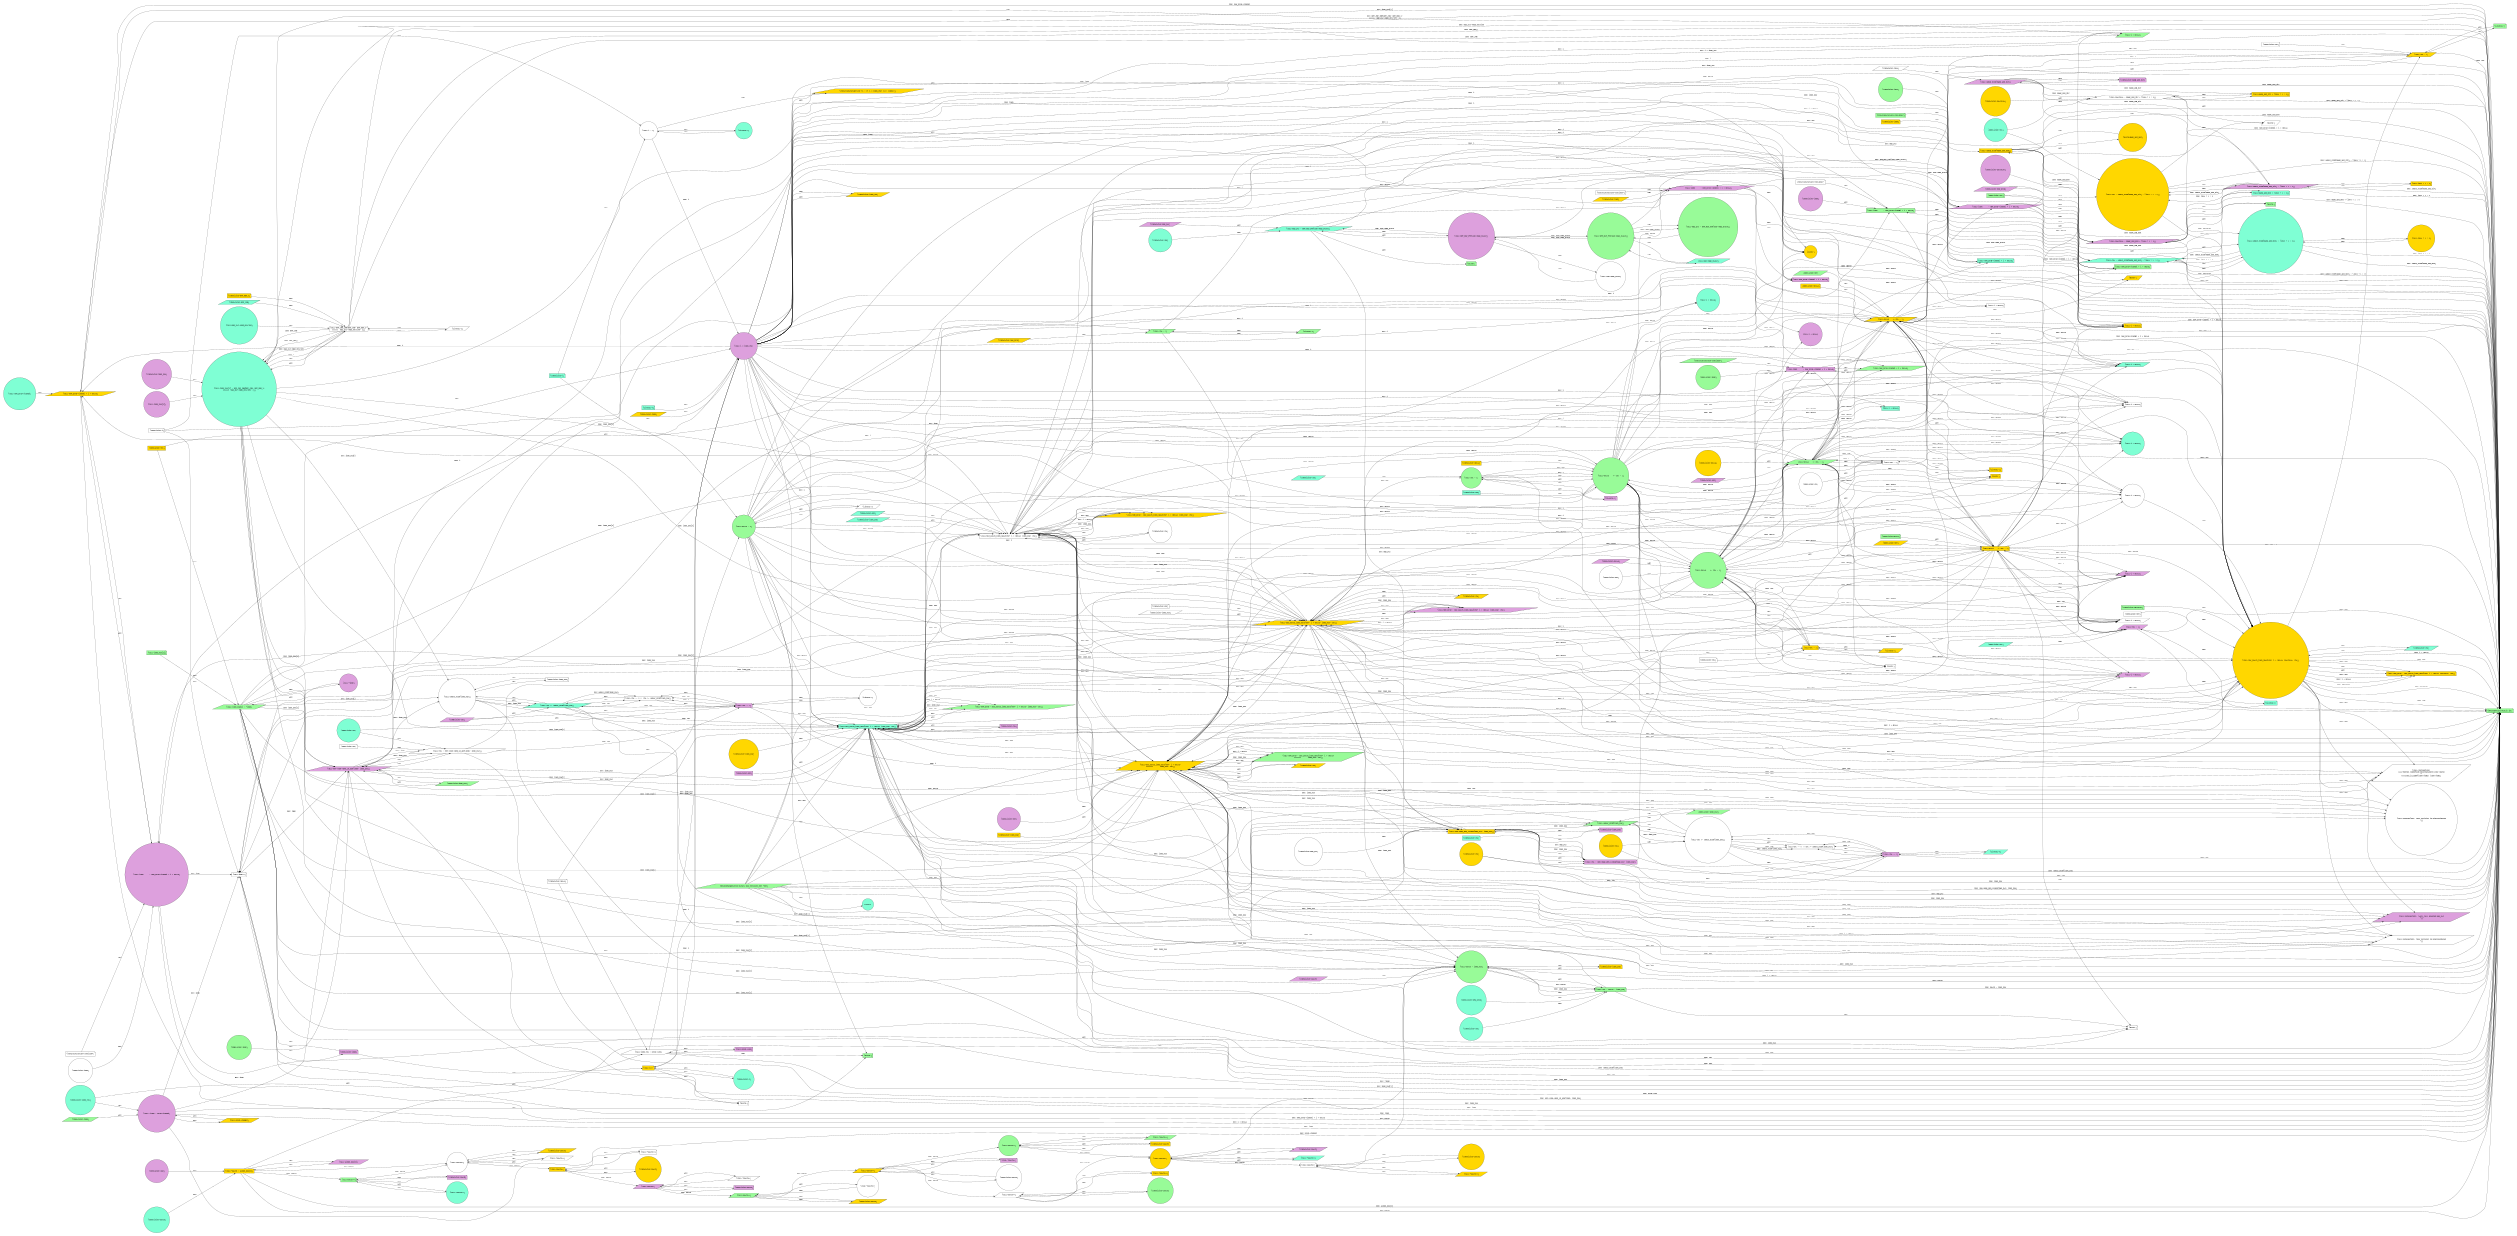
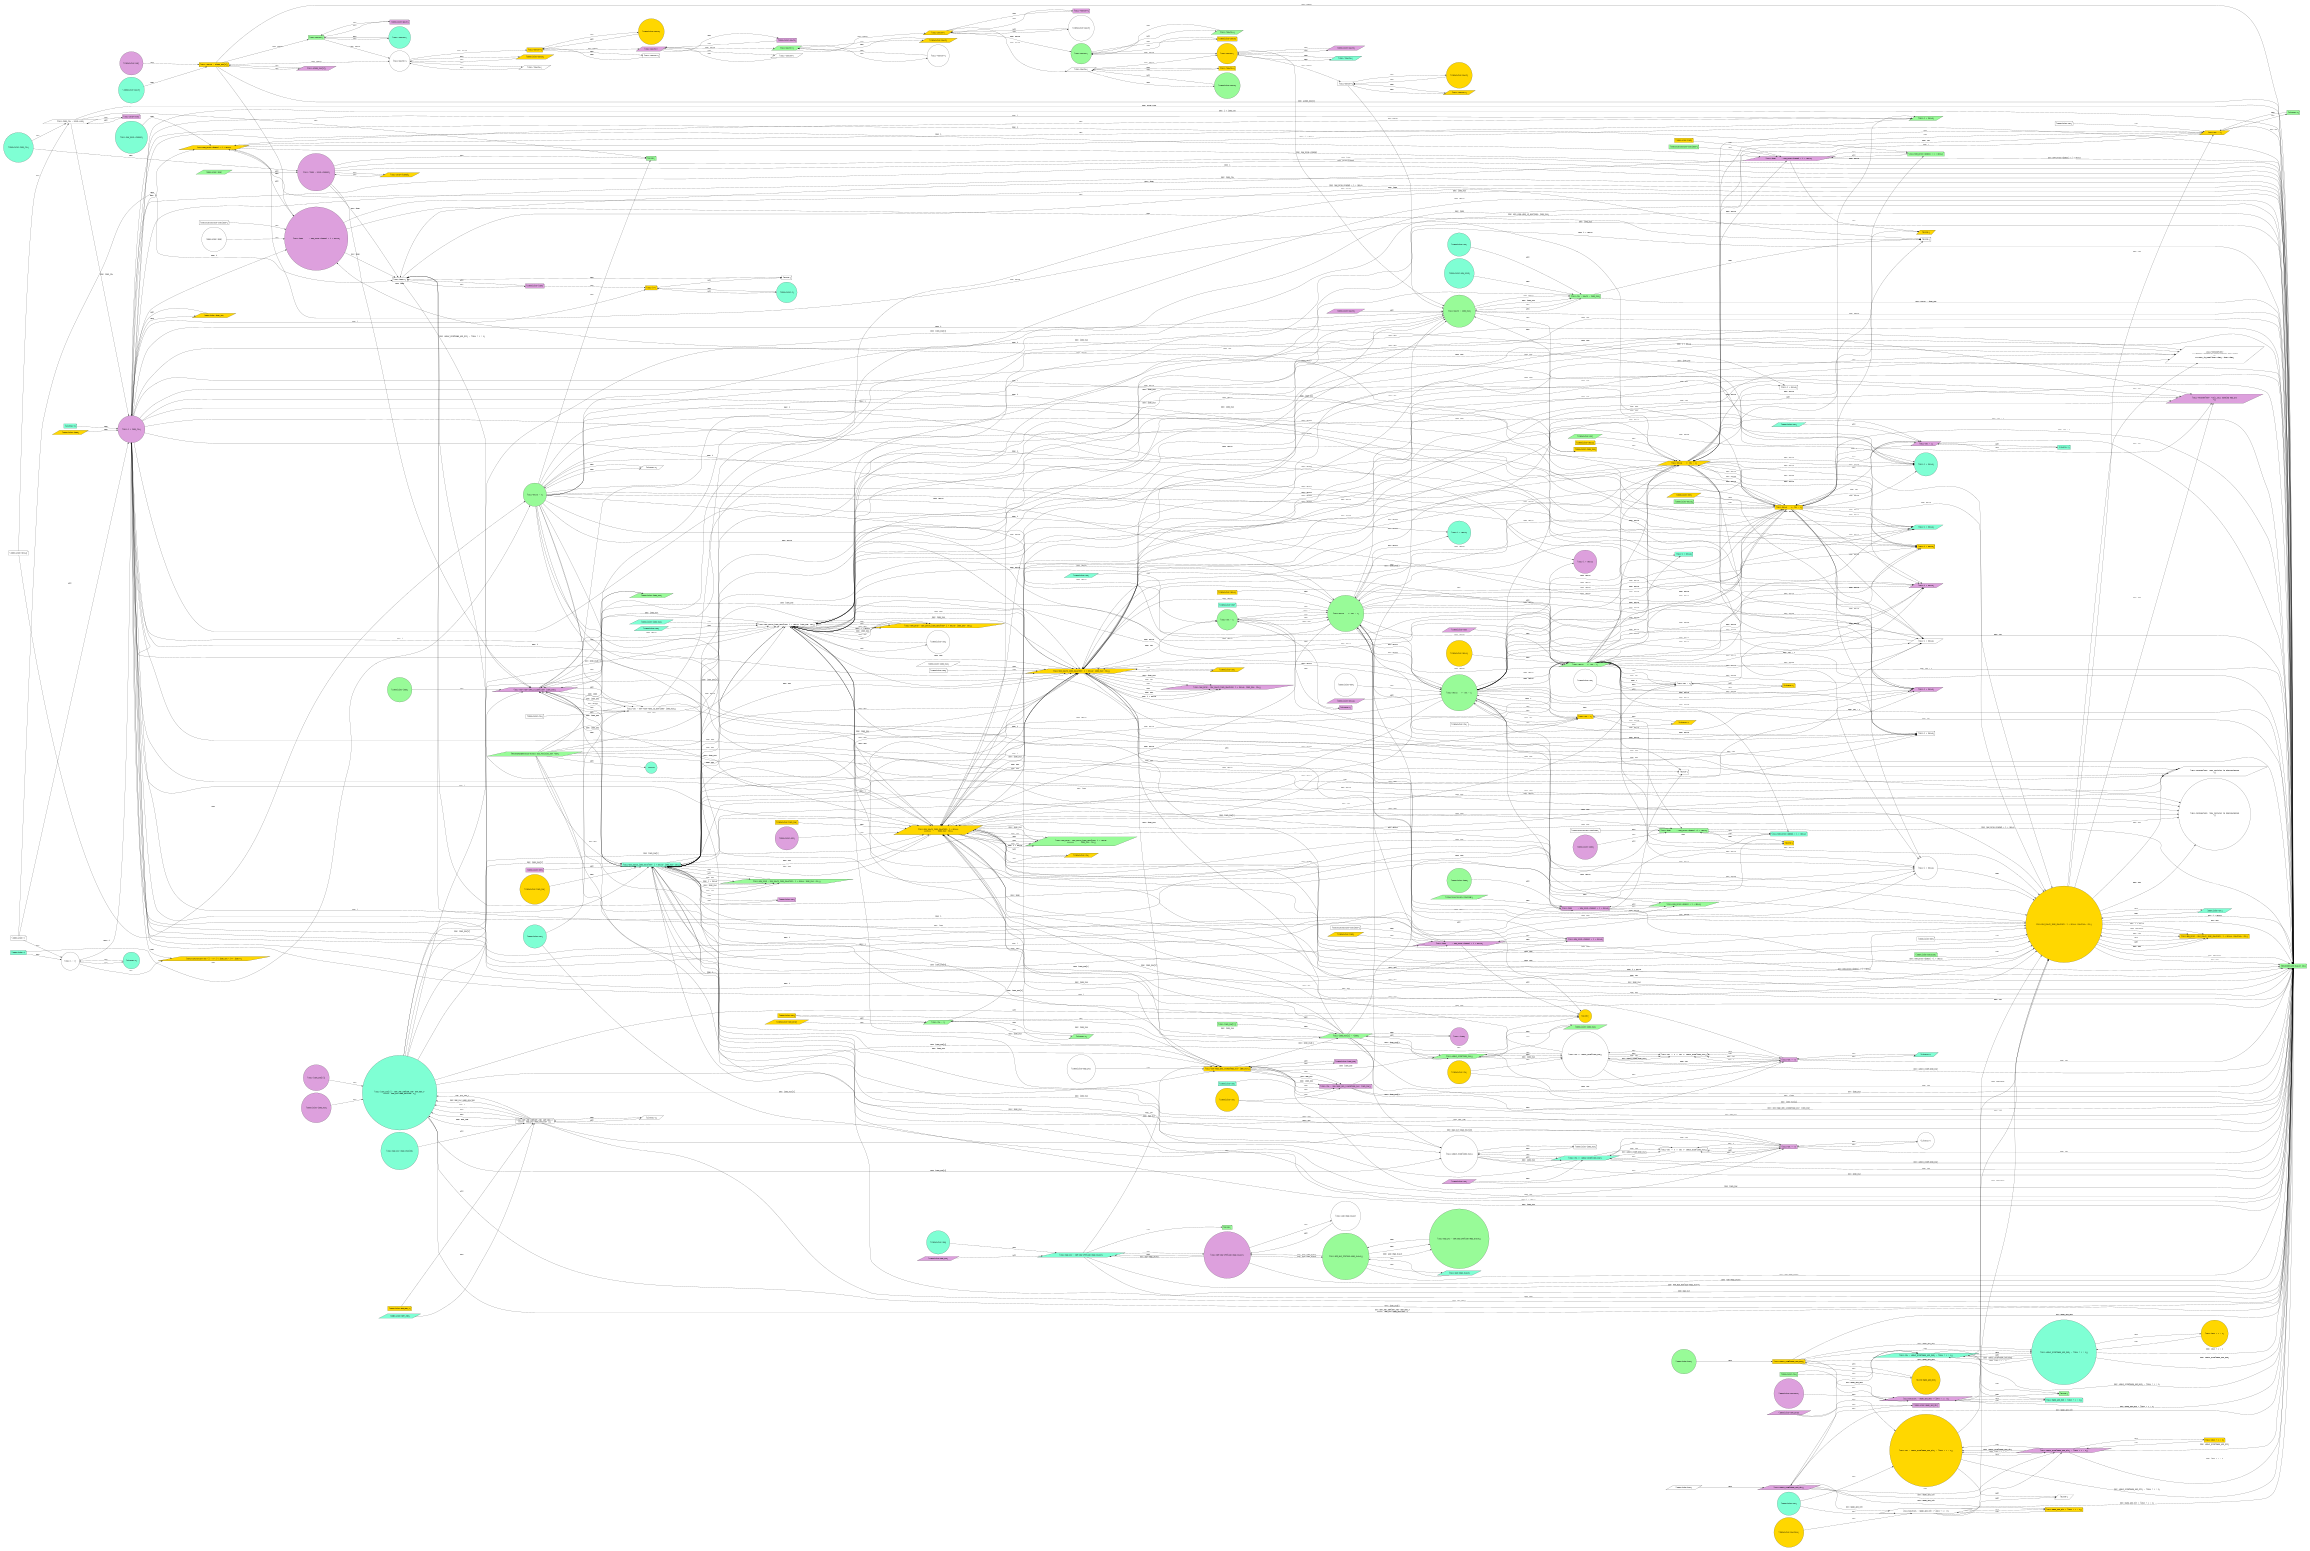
(696, 719) -> none
(291, 811) -> (462, 336)
(787, 951) -> (1286, 1053)
